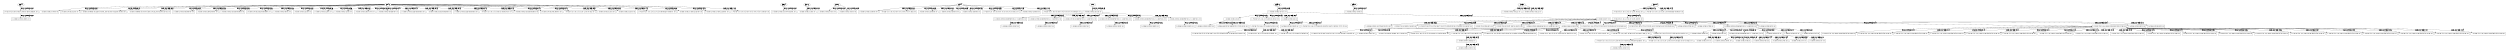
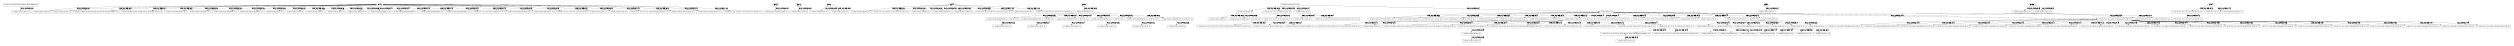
(21, 5) -> none
(1278, 5) -> none
